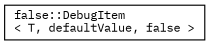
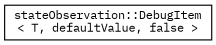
(105, 23) -> (108, 23)
